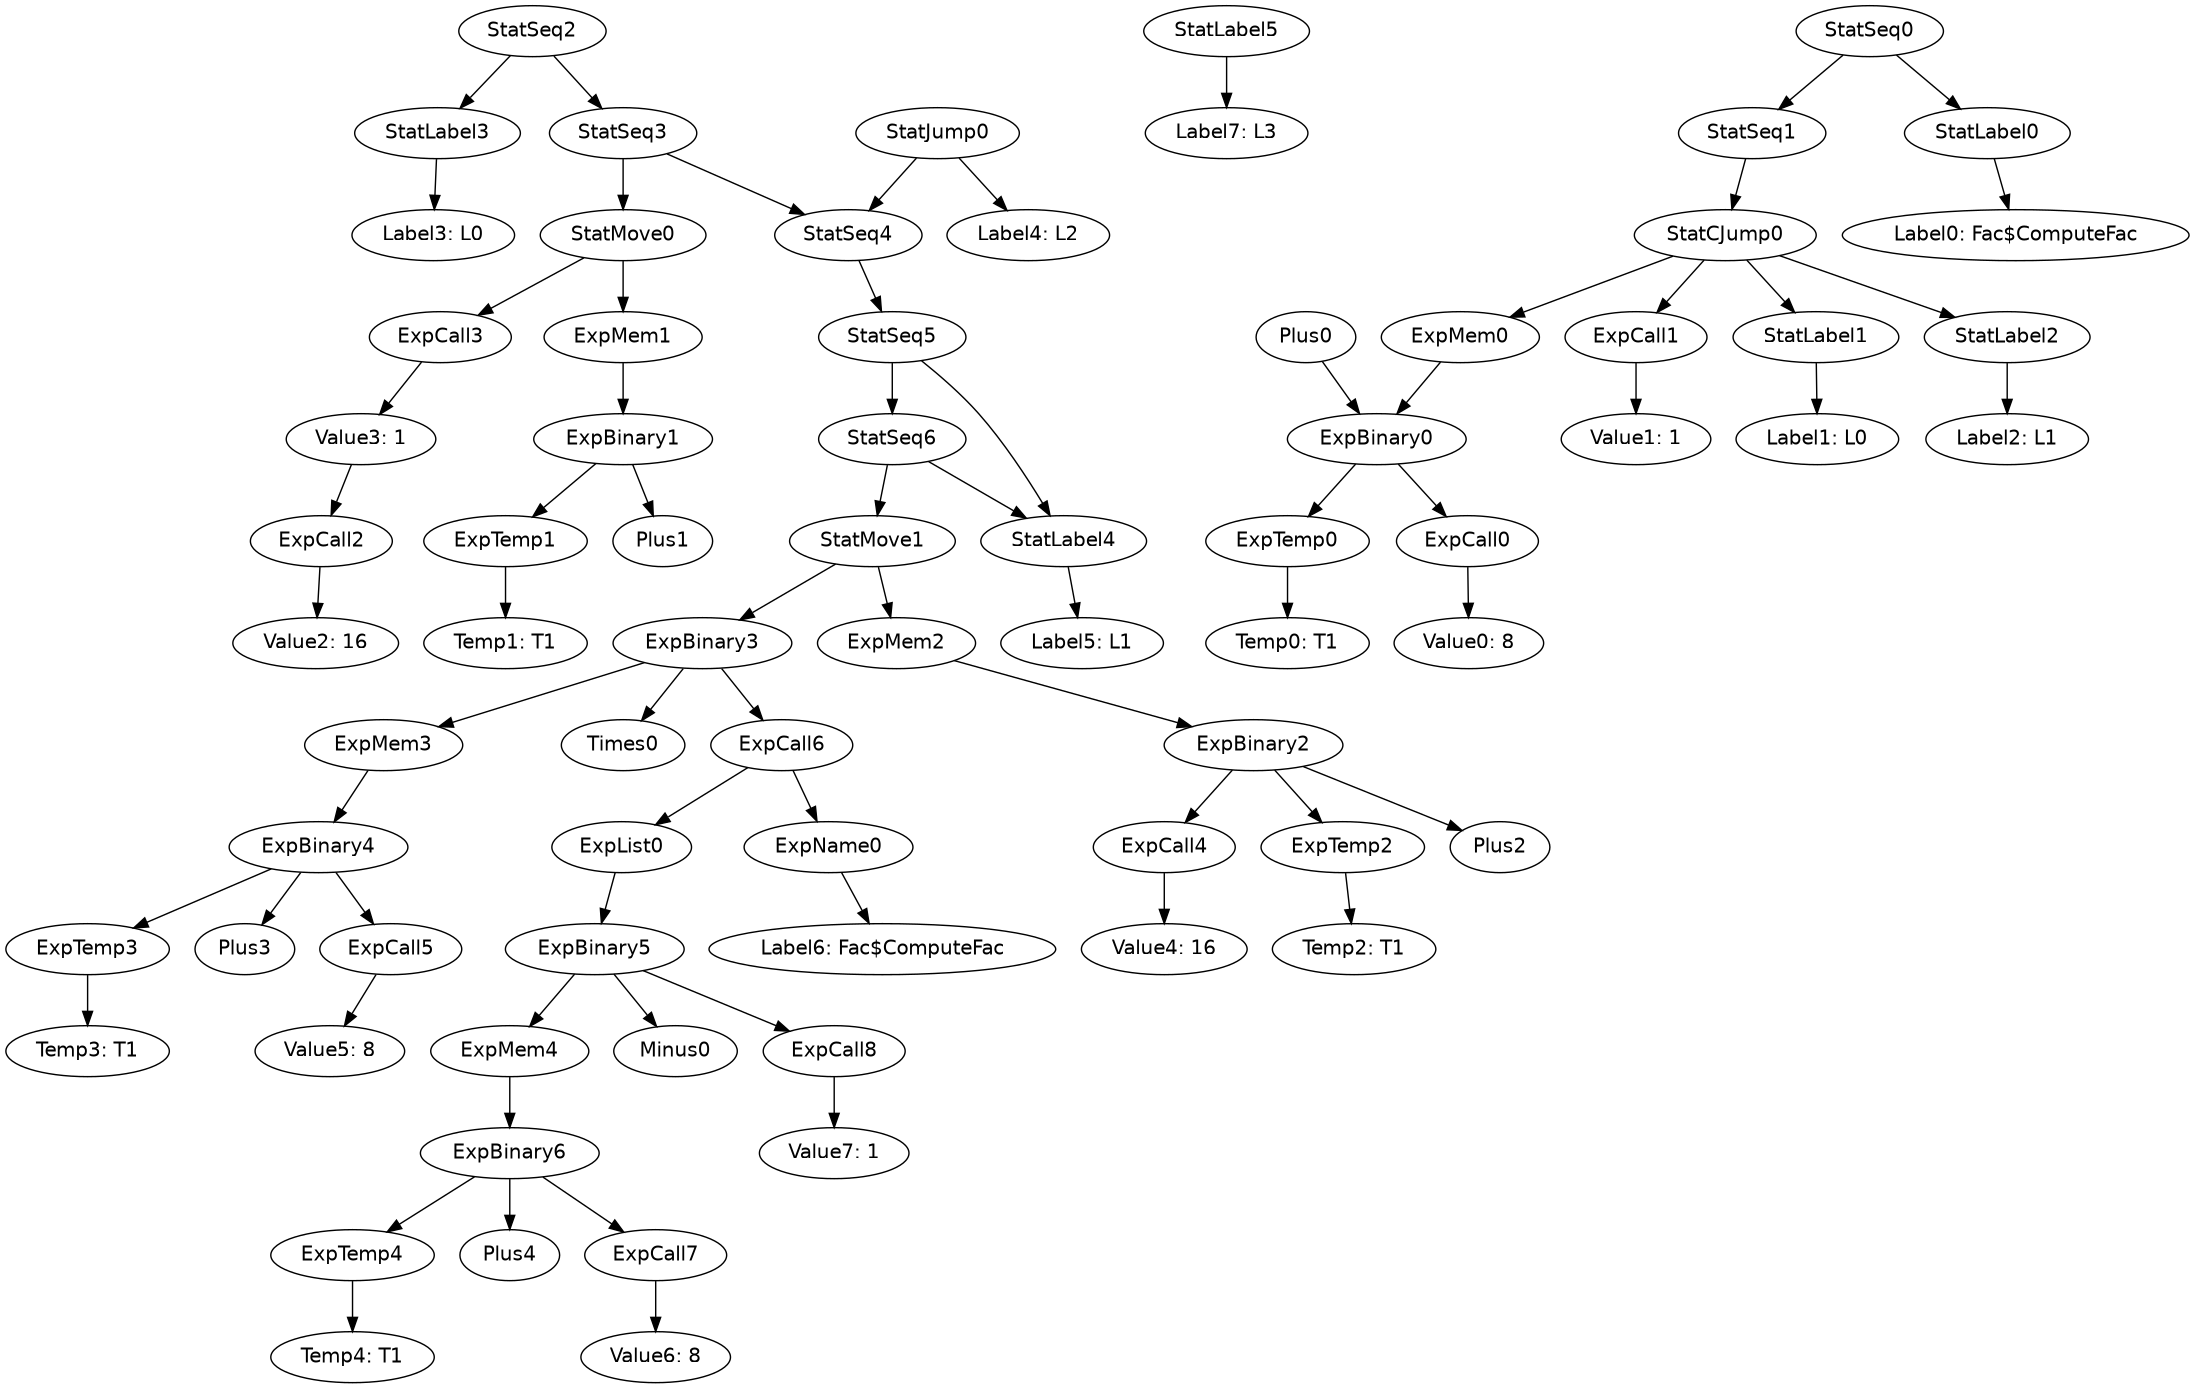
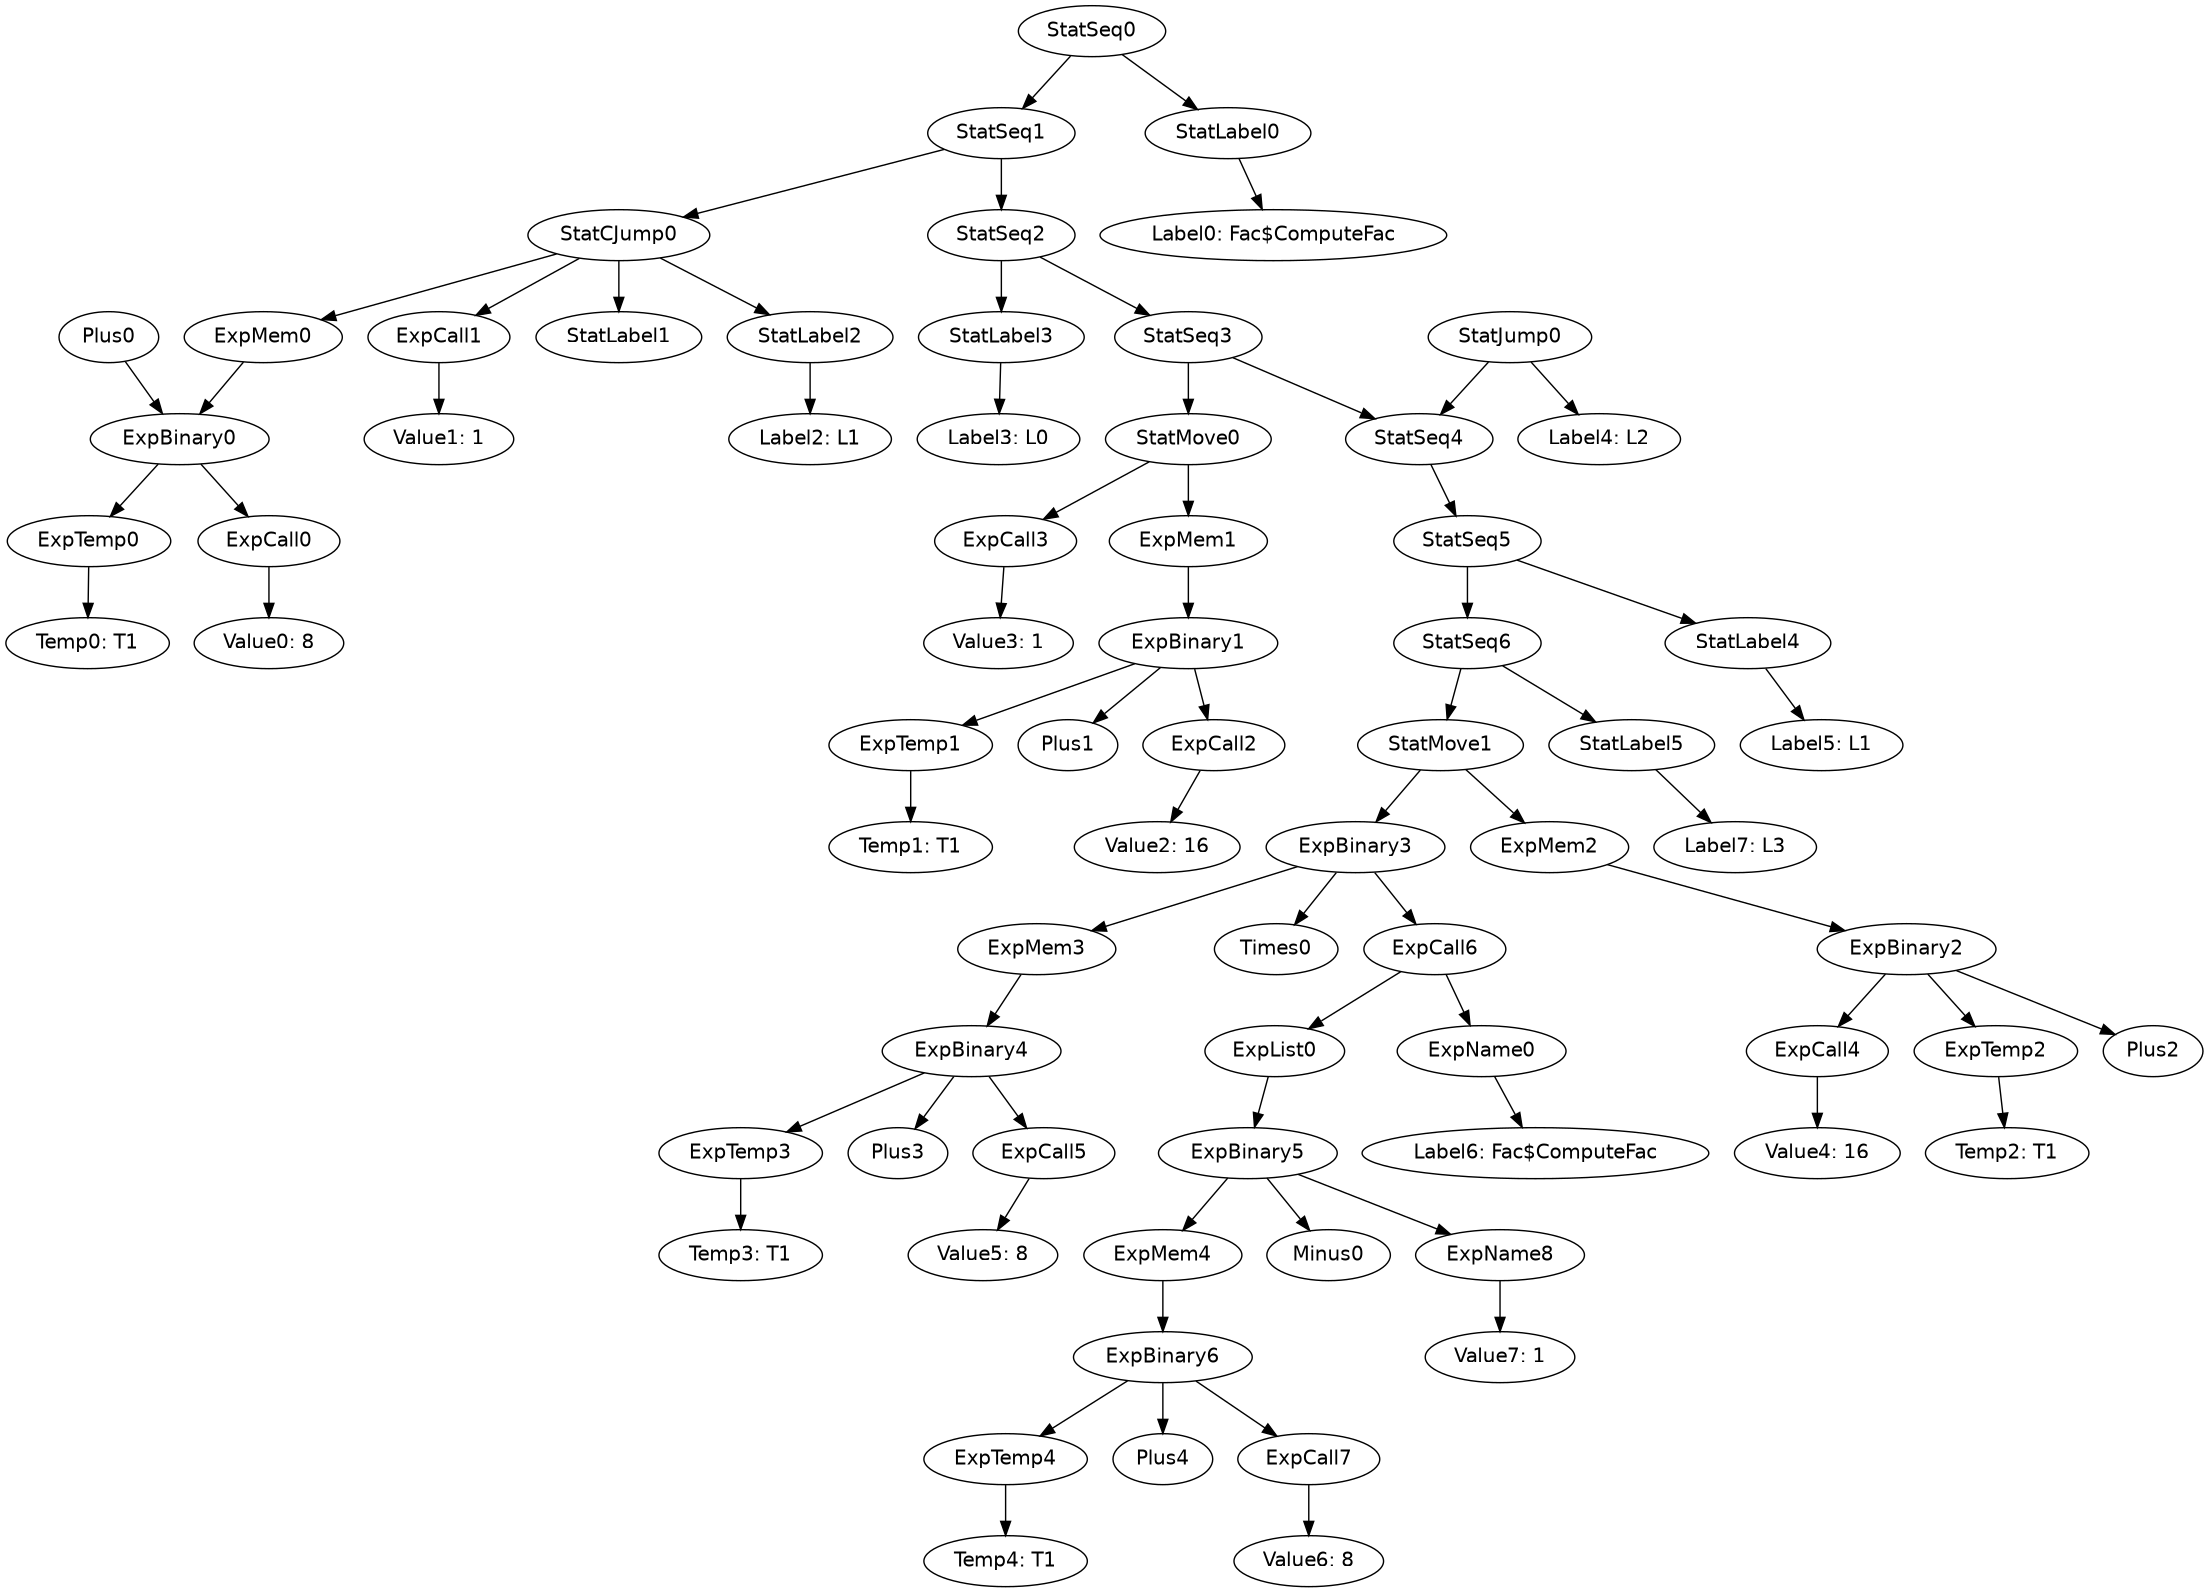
none -> (1001, 177)
(1817, 439) -> none
(344, 483) -> (1199, 687)
(971, 486) -> (1543, 690)
(834, 1051) -> (1500, 1255)
